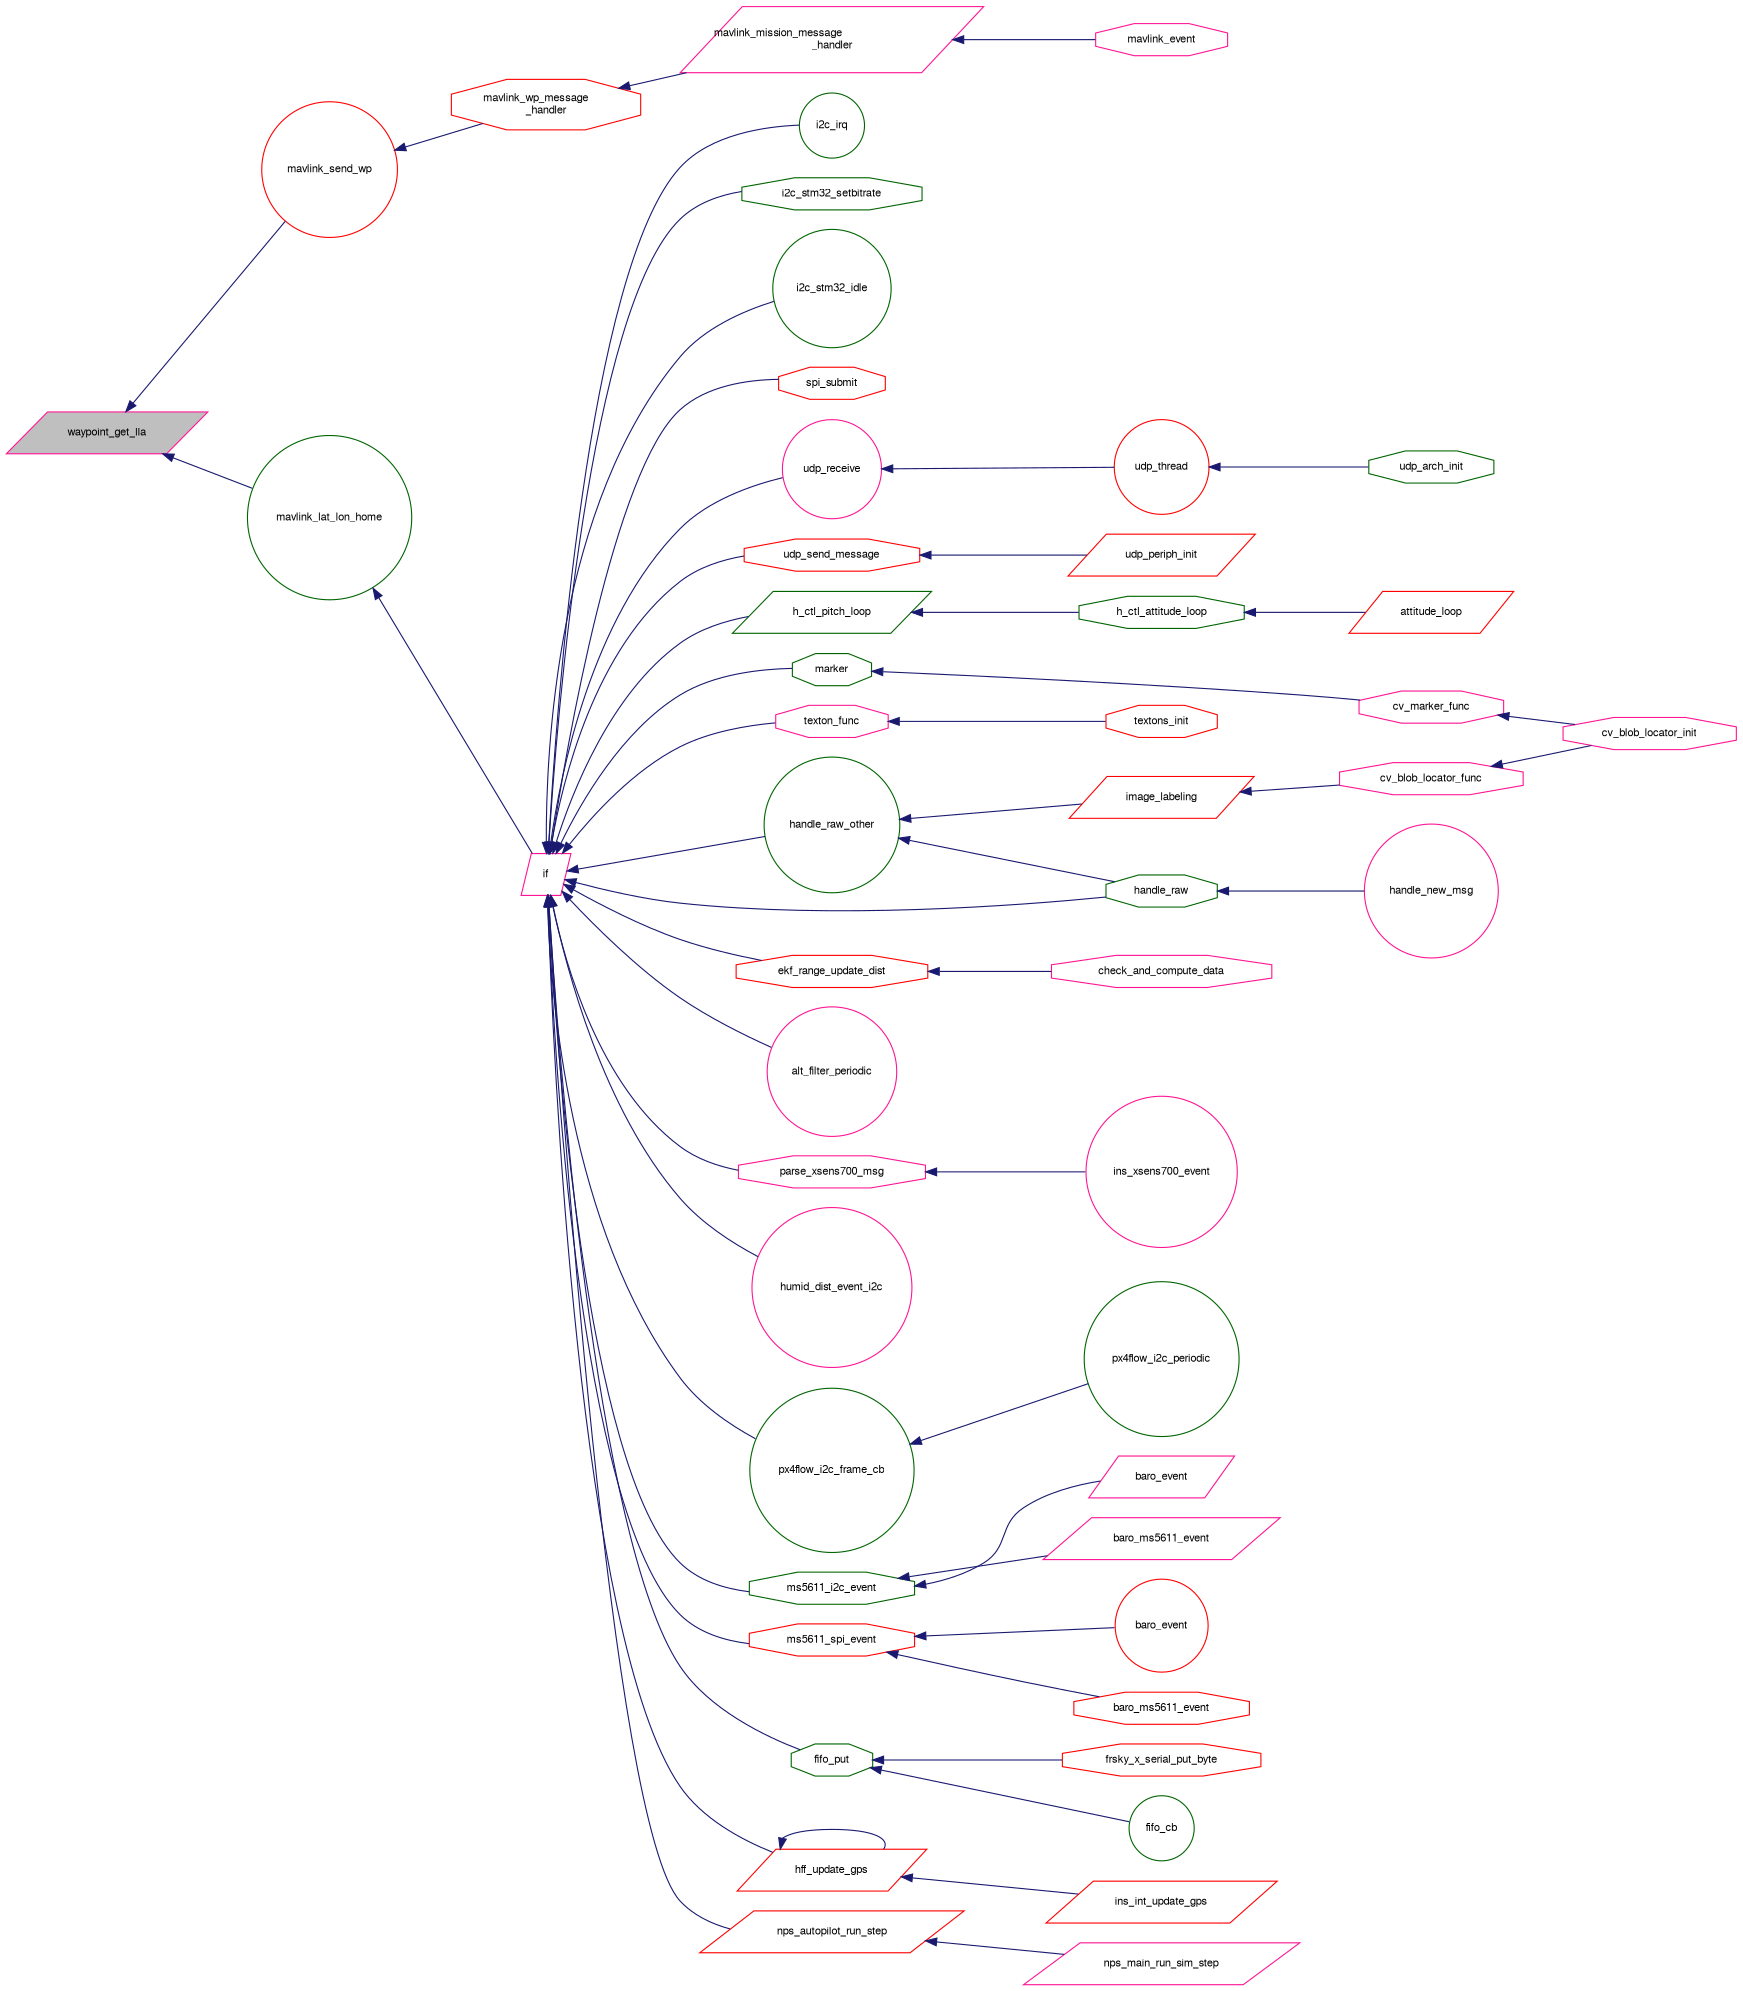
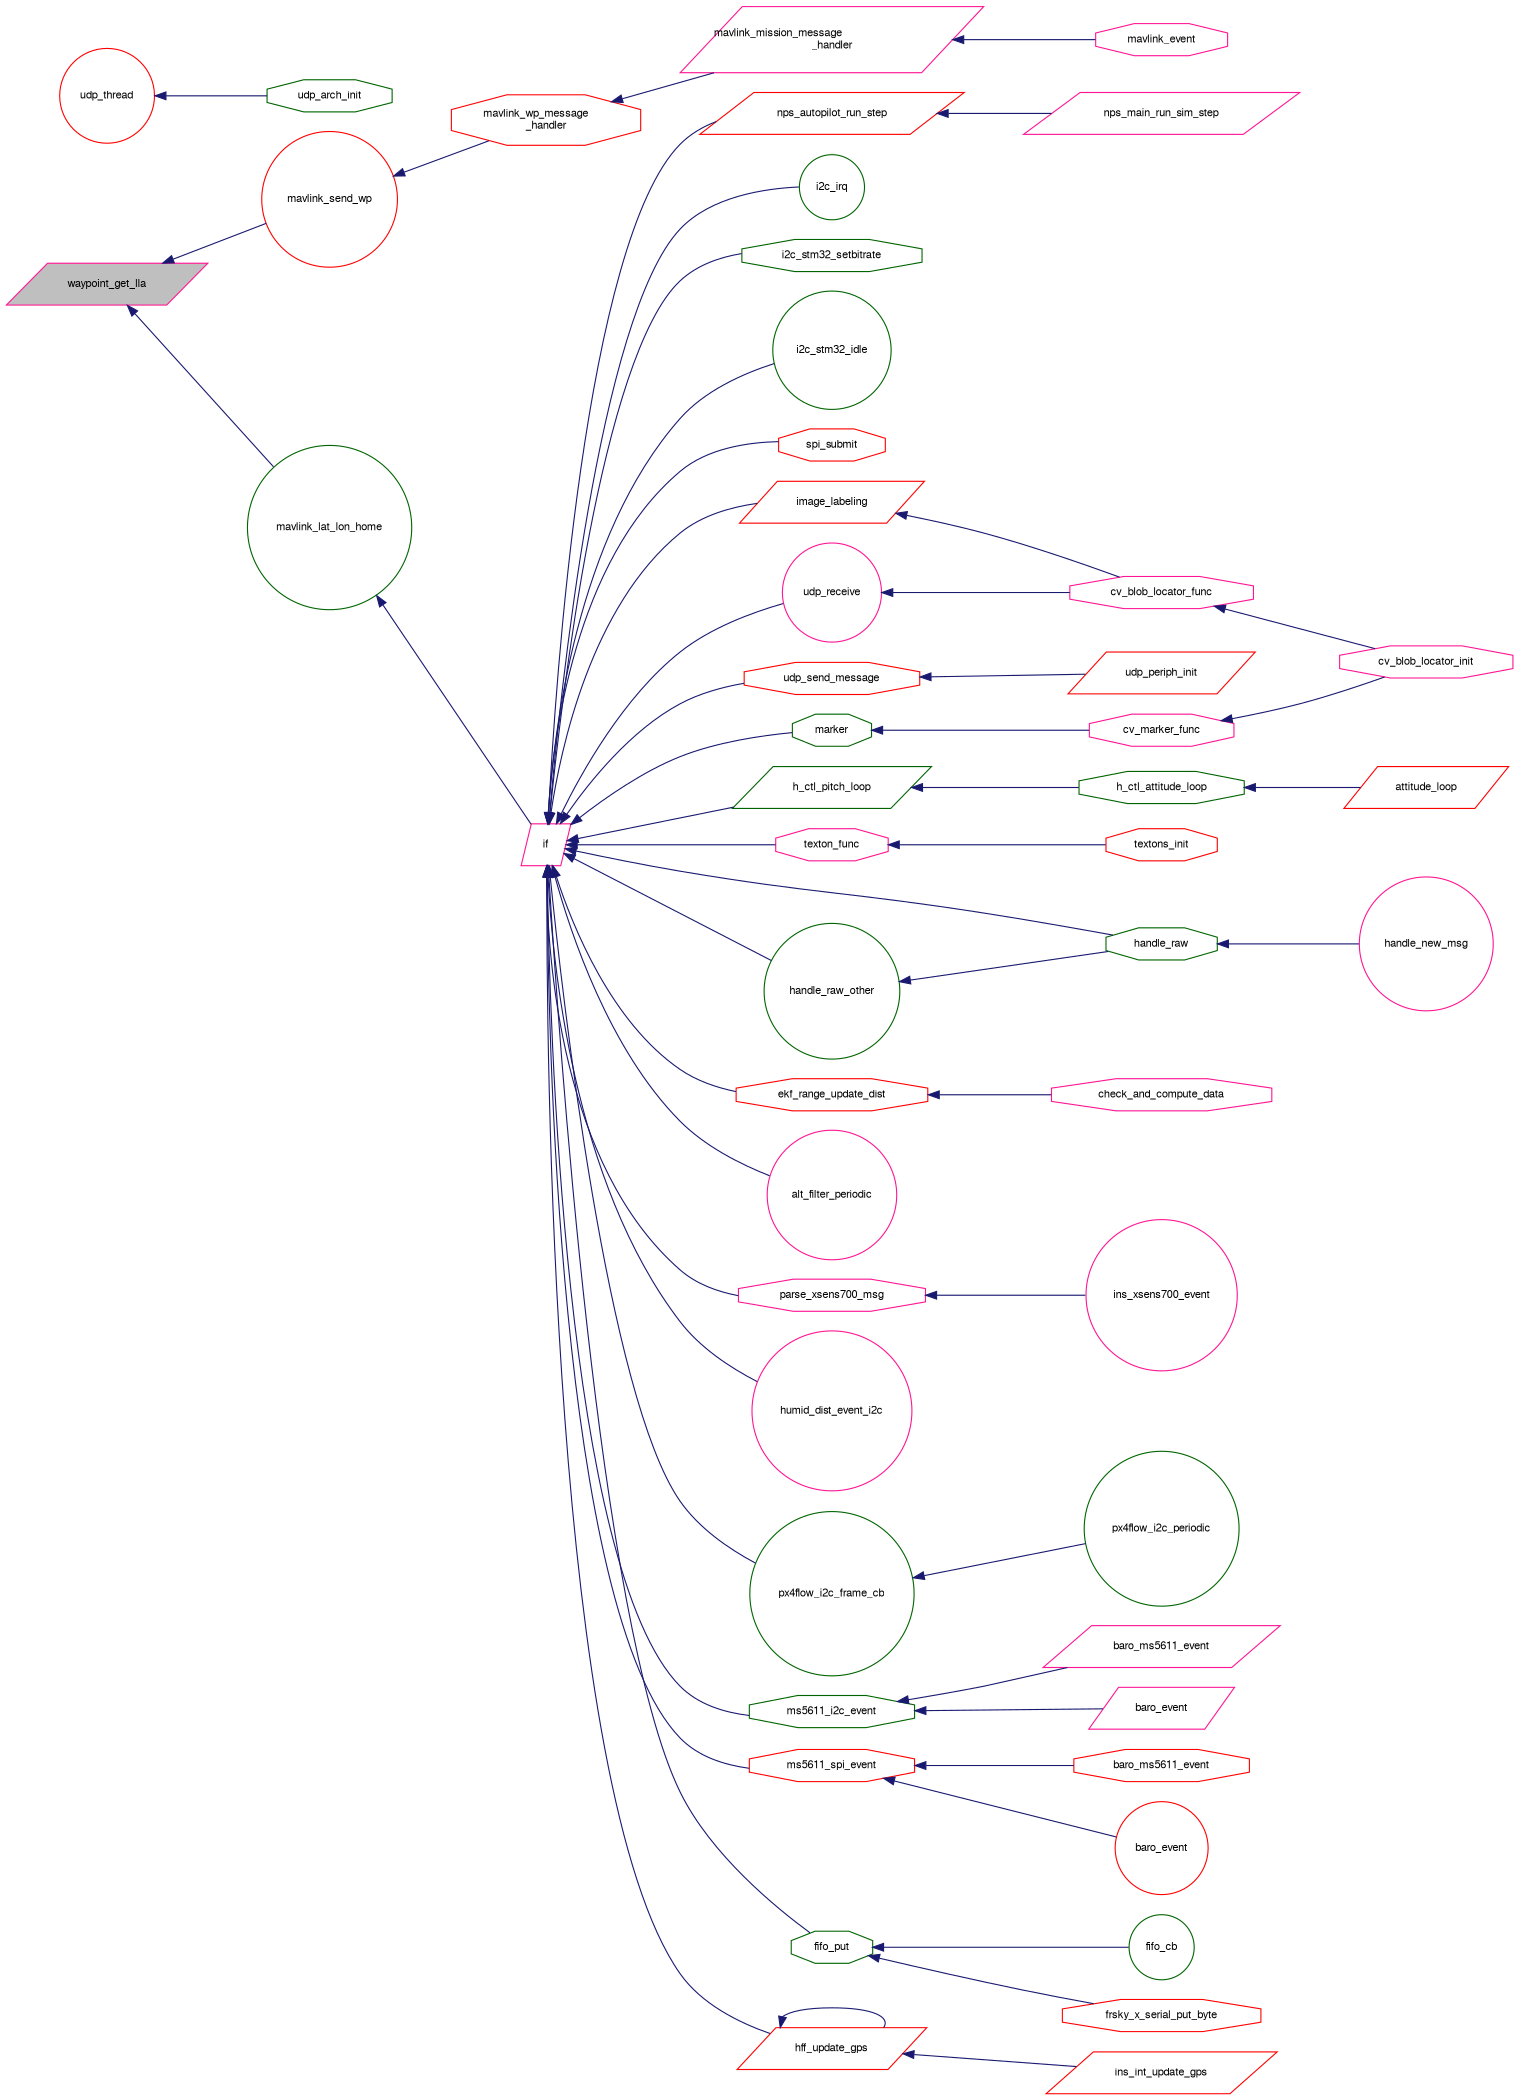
(1004, 468) -> (981, 593)
(996, 811) -> (610, 624)
